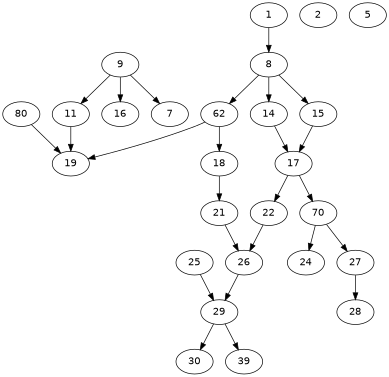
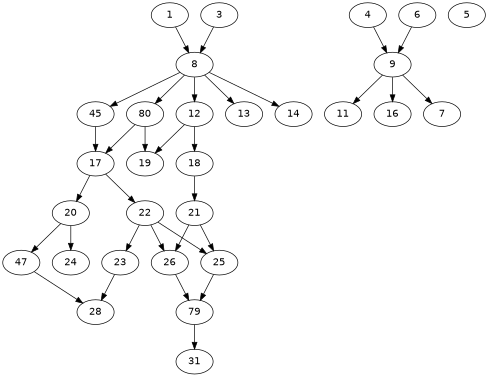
none -> (219, 15)
(318, 15) -> none
none -> (368, 15)
none -> (417, 15)
none -> (172, 87)
(219, 114) -> (195, 114)
none -> (244, 114)
(318, 114) -> (96, 114)
(71, 136) -> none
(280, 136) -> (123, 136)
(318, 213) -> (71, 213)
none -> (178, 235)
none -> (205, 235)
none -> (120, 263)
(355, 263) -> (21, 263)
(219, 312) -> (195, 312)
(195, 362) -> none
(244, 362) -> (195, 362)
